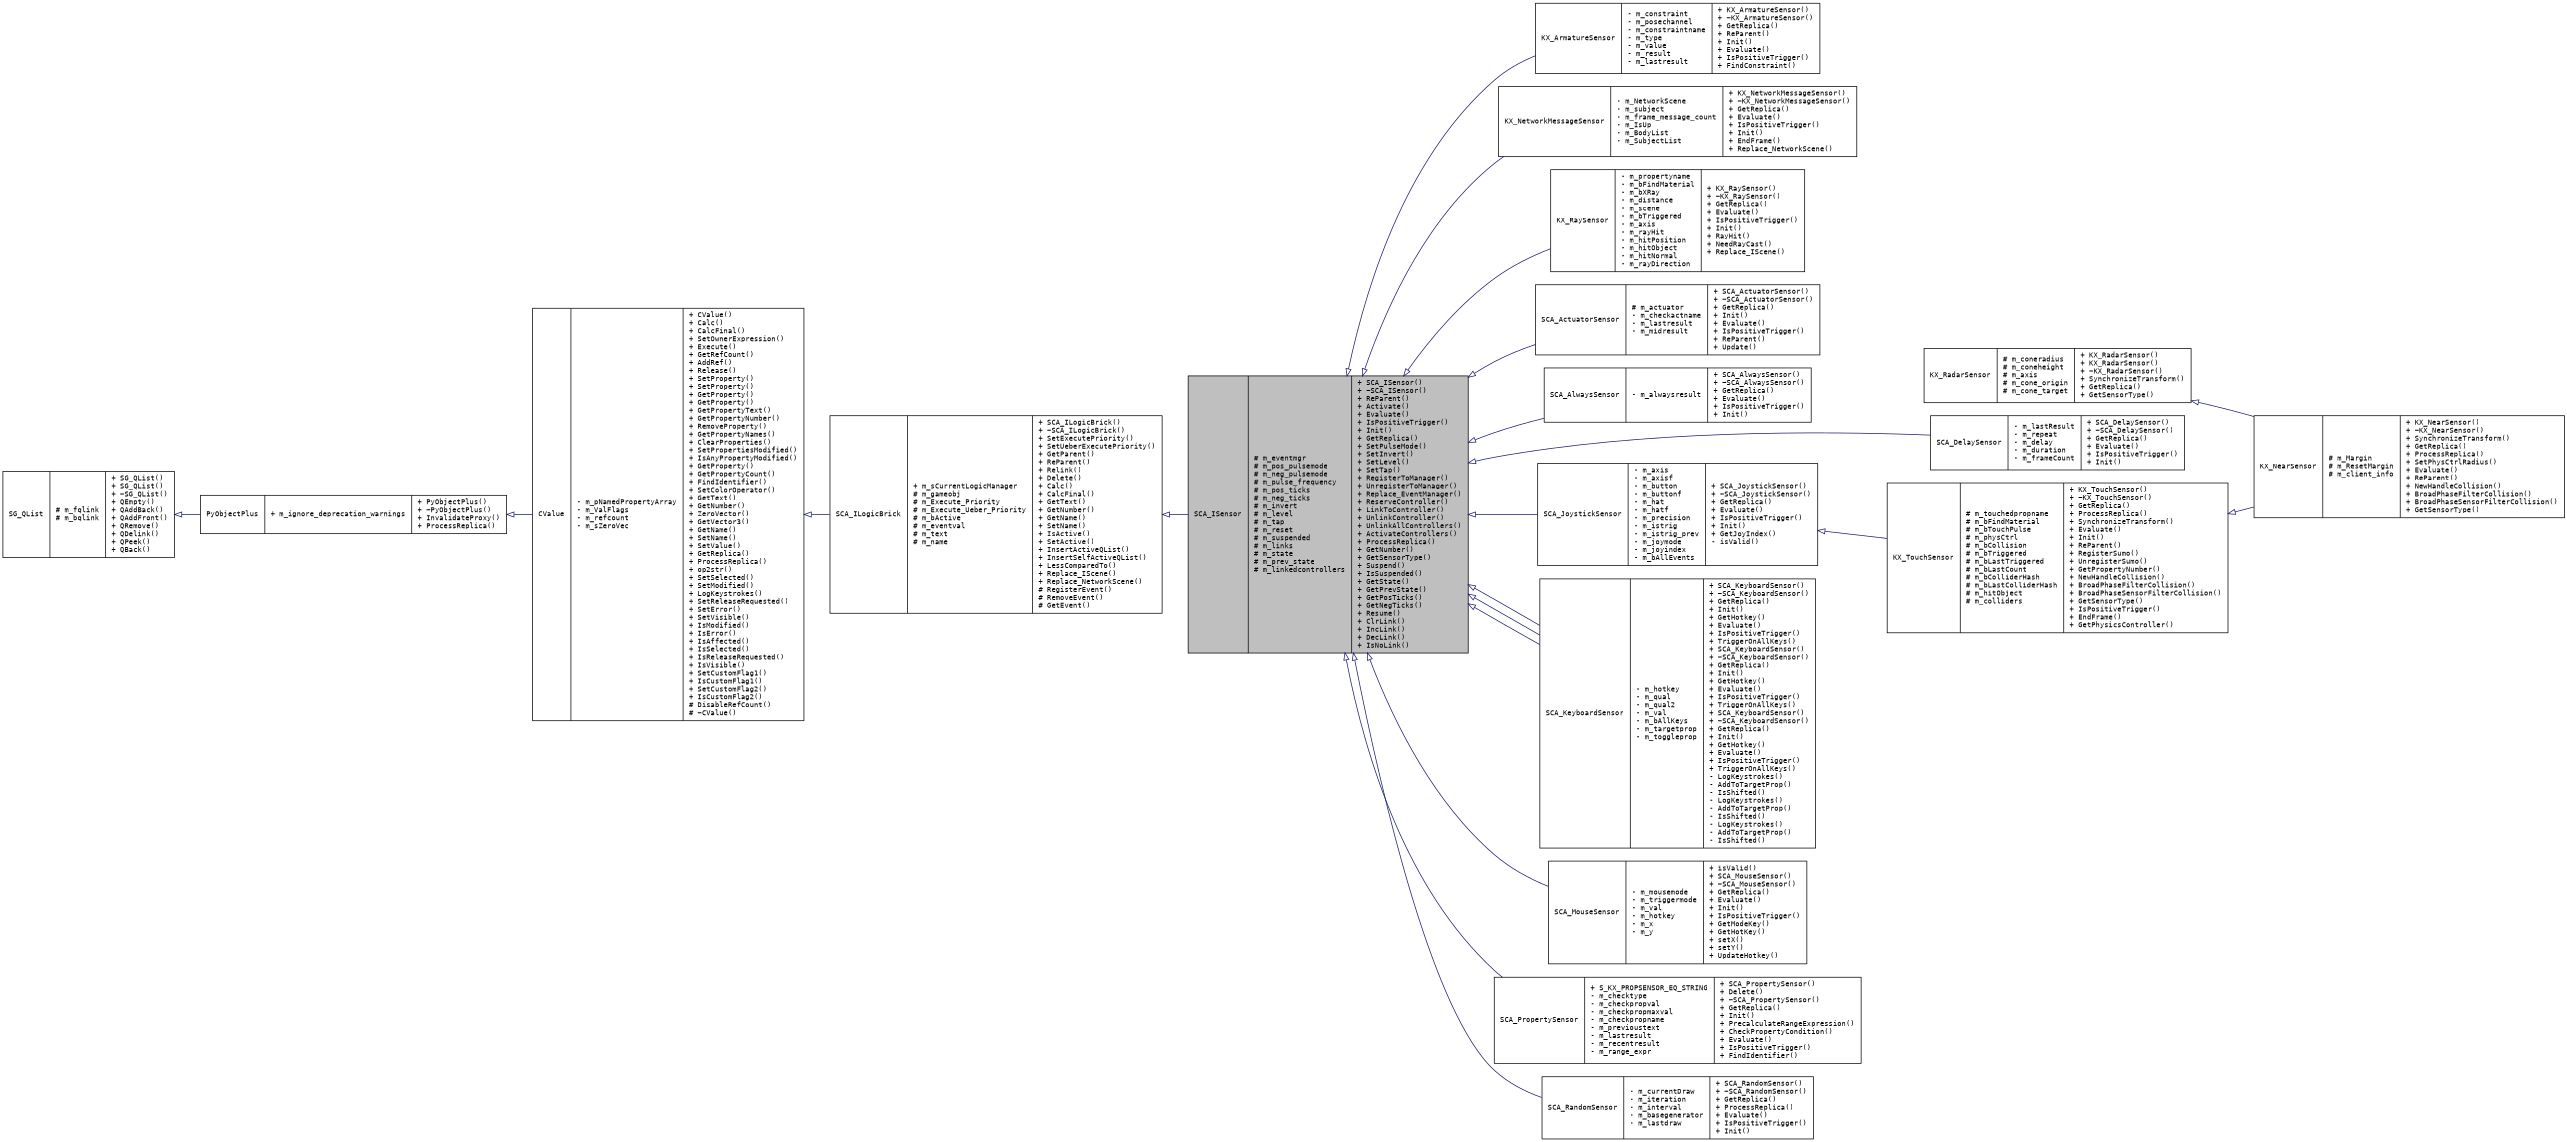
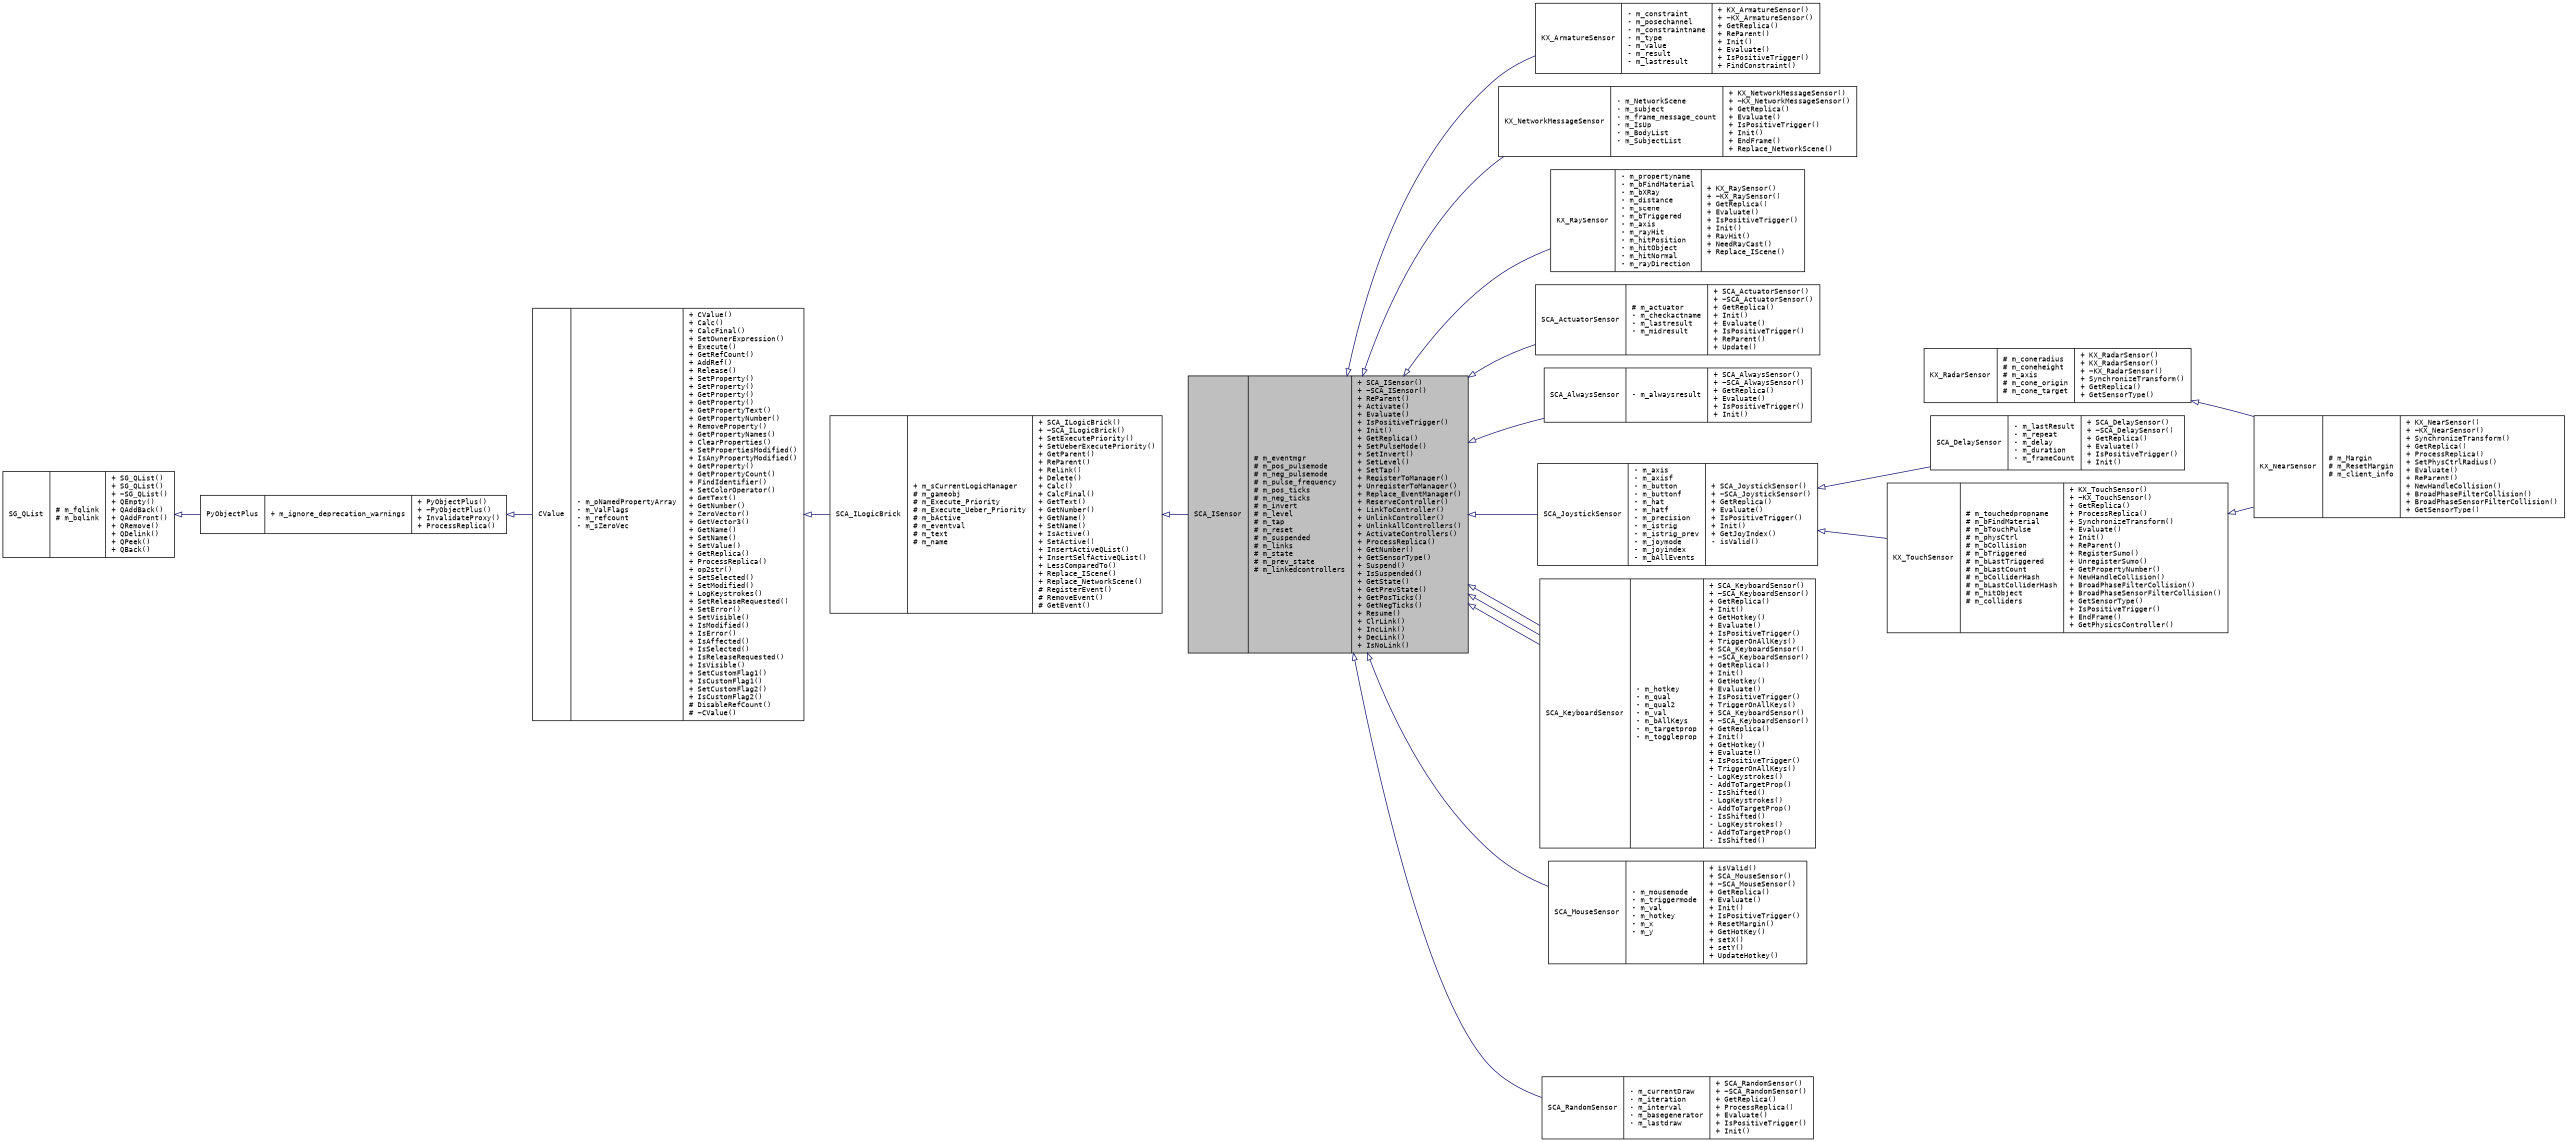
(1702, 436) -> (1878, 477)
(1740, 924) -> (1742, 924)
(1678, 1020) -> none
